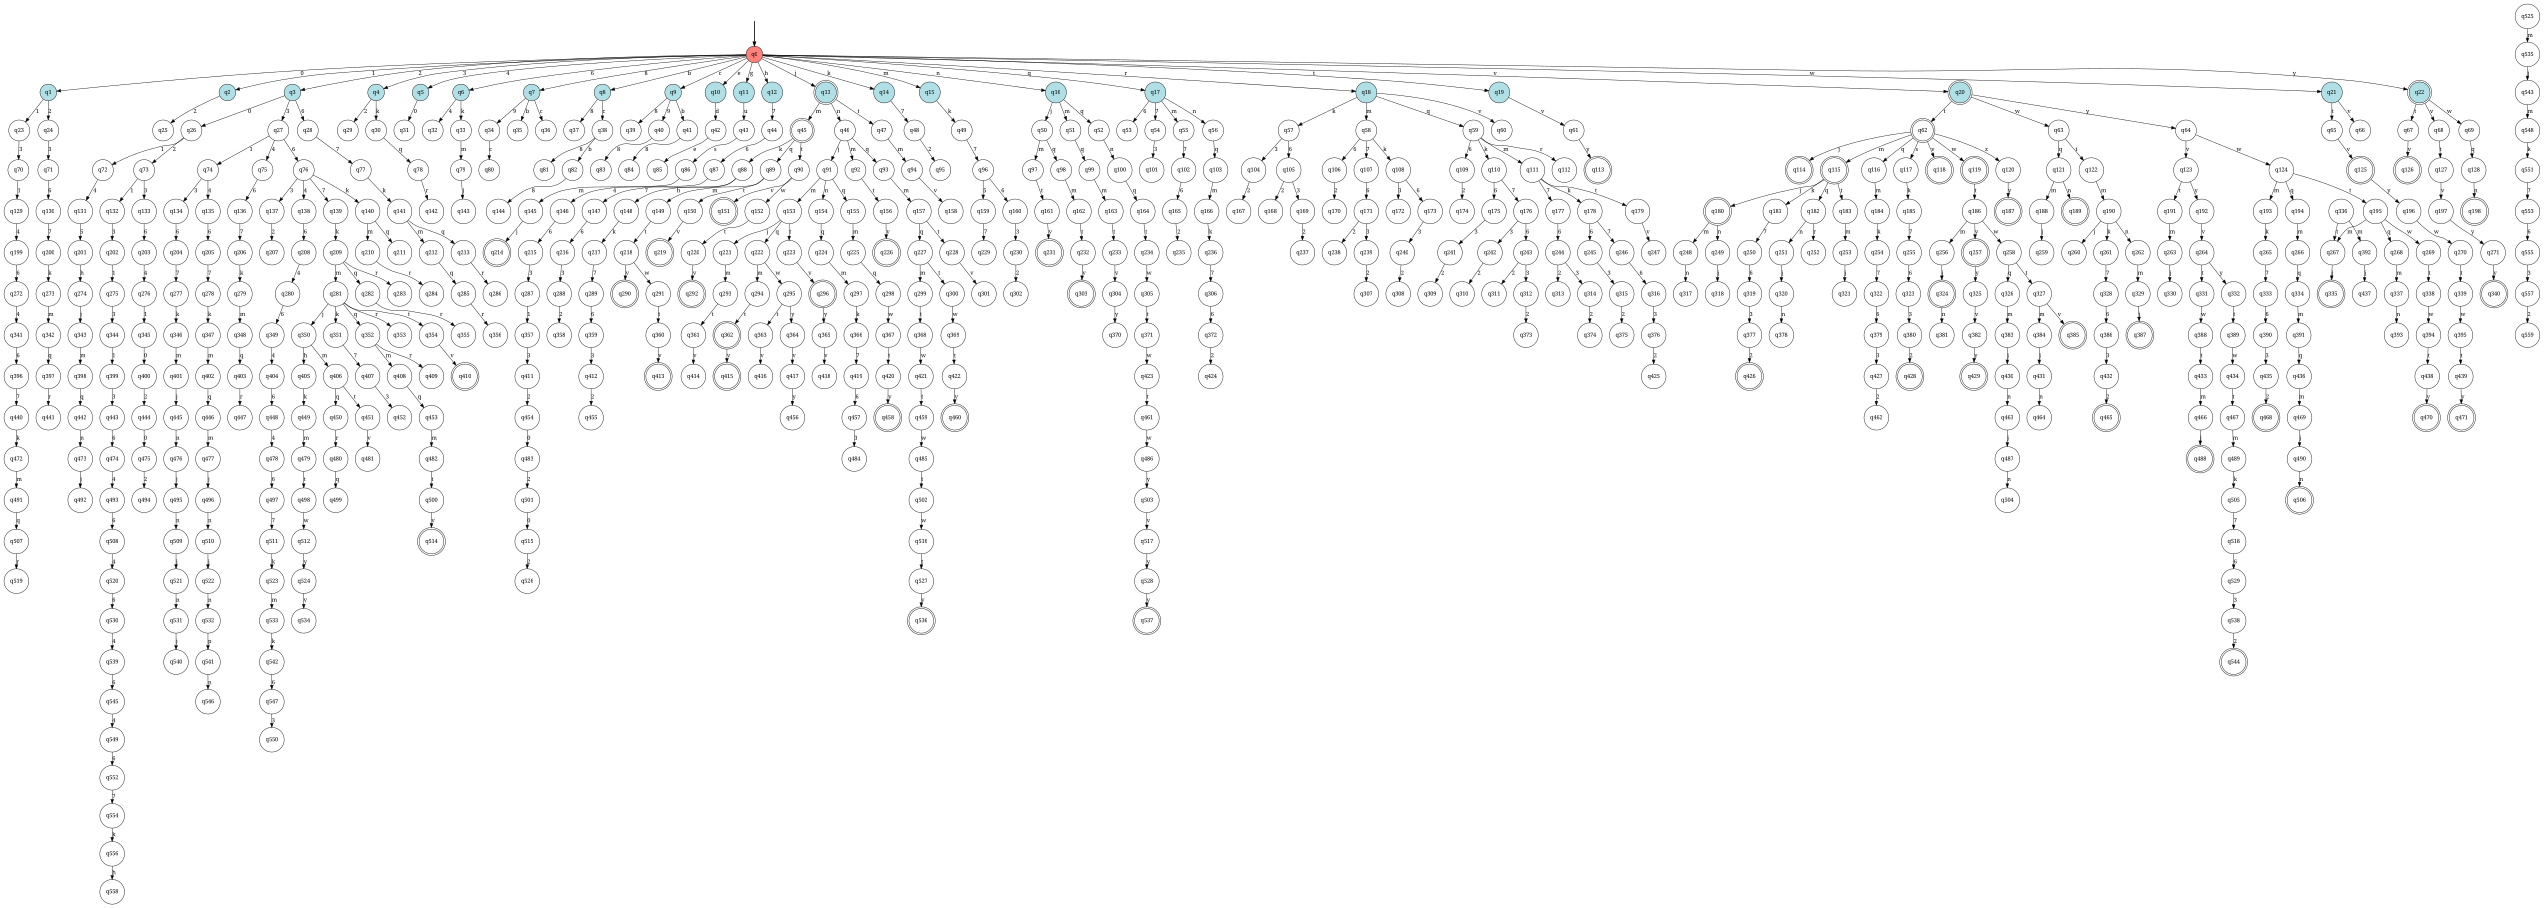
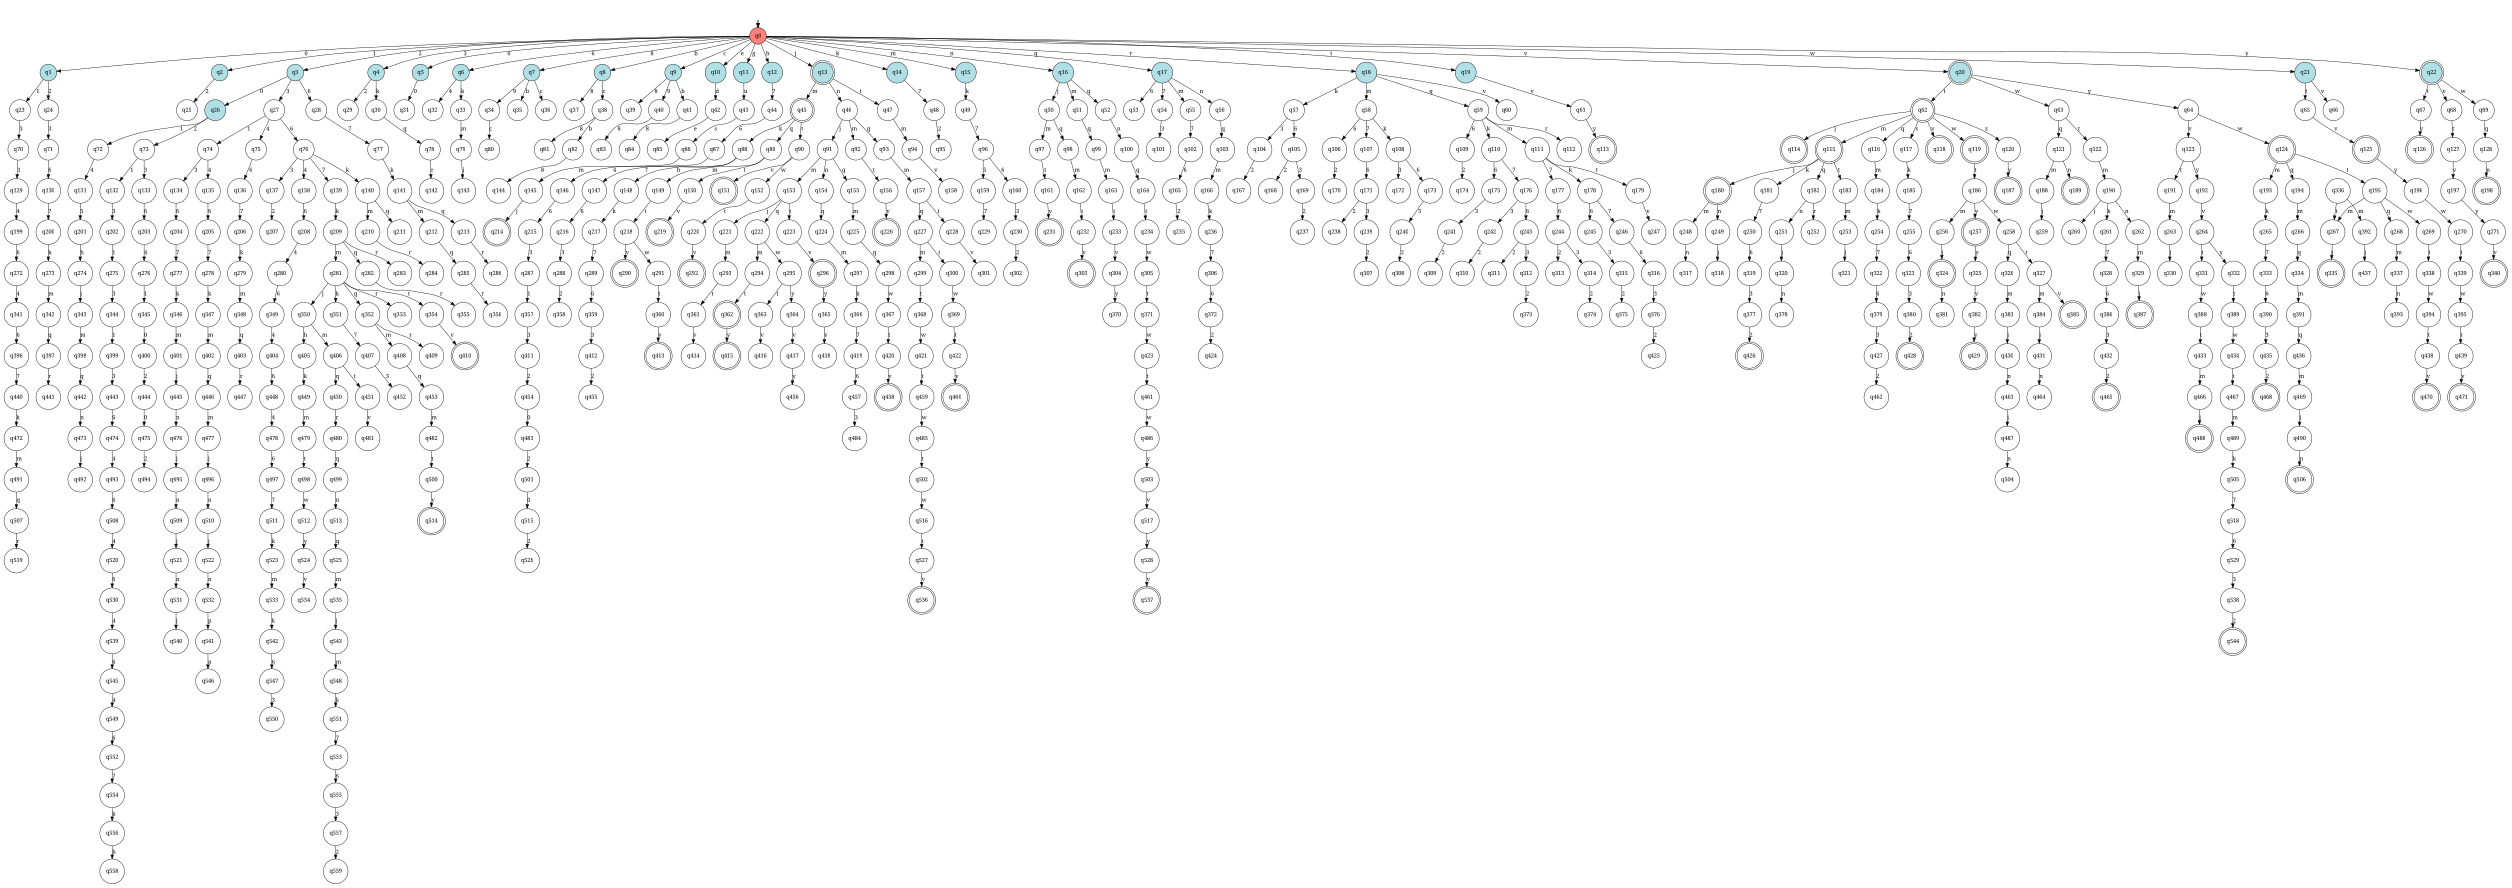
(191, 131) -> (215, 110)
(2281, 170) -> (2282, 150)
none -> (336, 521)
